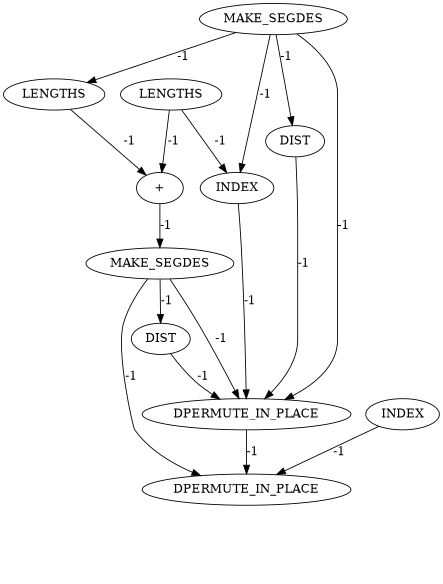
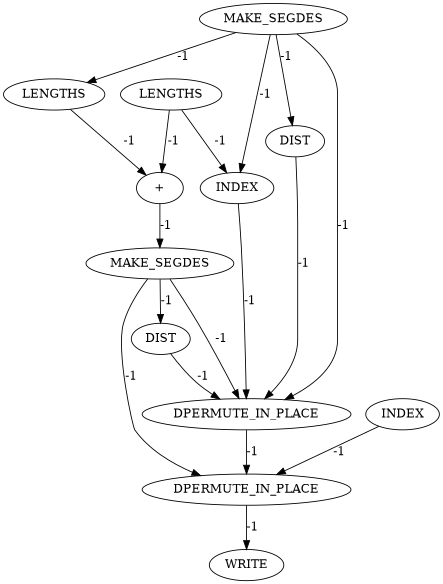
none -> (247, 565)
